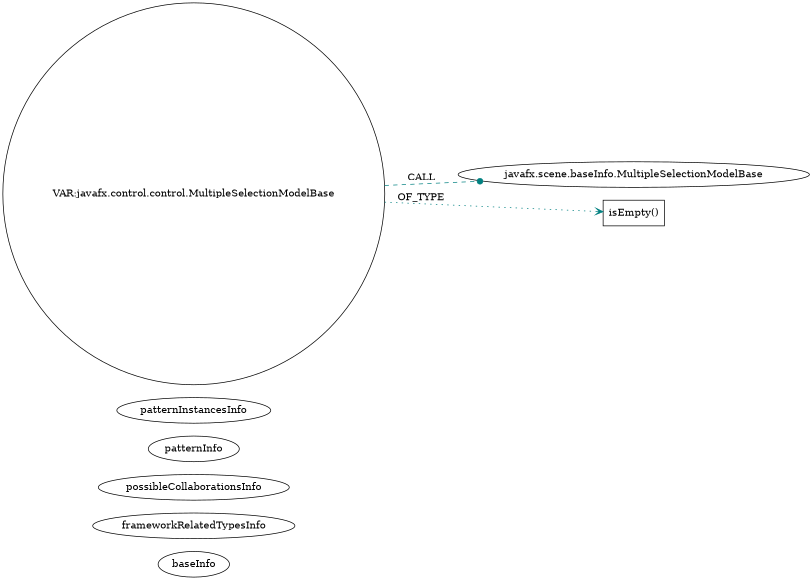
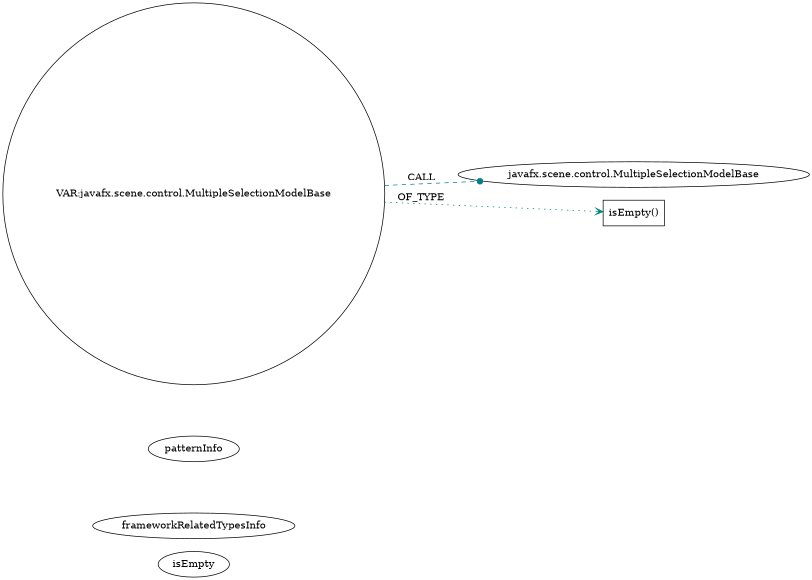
(634, 175) -> (634, 175)
(194, 194) -> (194, 194)
(194, 410) -> none
(194, 487) -> none
(194, 564) -> (194, 564)
